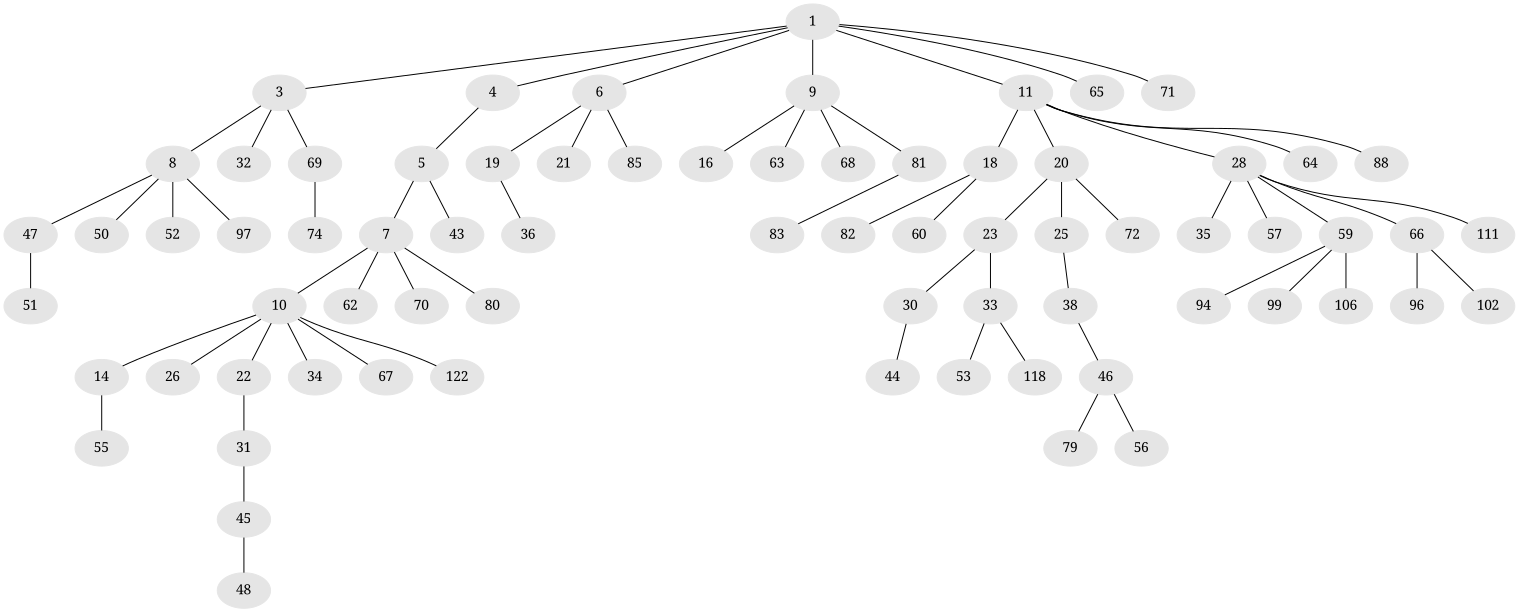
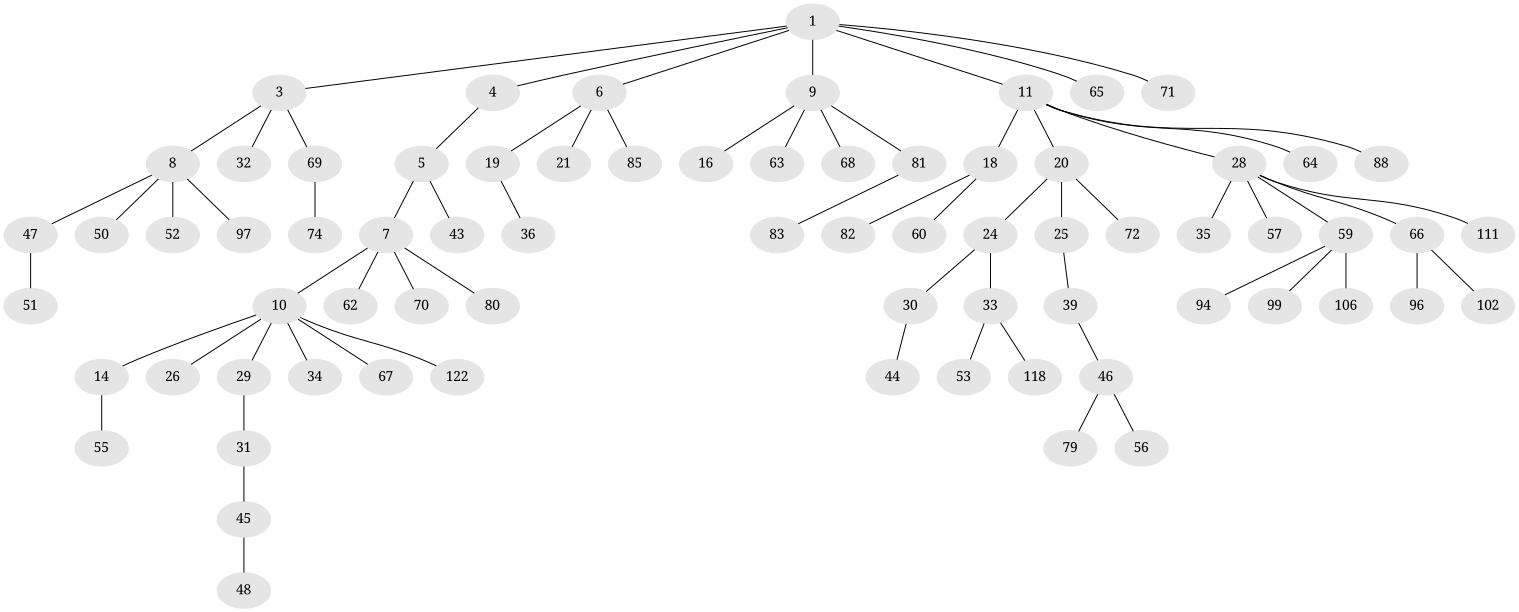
(990, 235) -> (990, 235)
(1070, 306) -> (1070, 306)
(244, 377) -> (244, 377)
